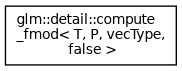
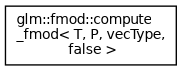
(91, 36) -> (91, 36)
